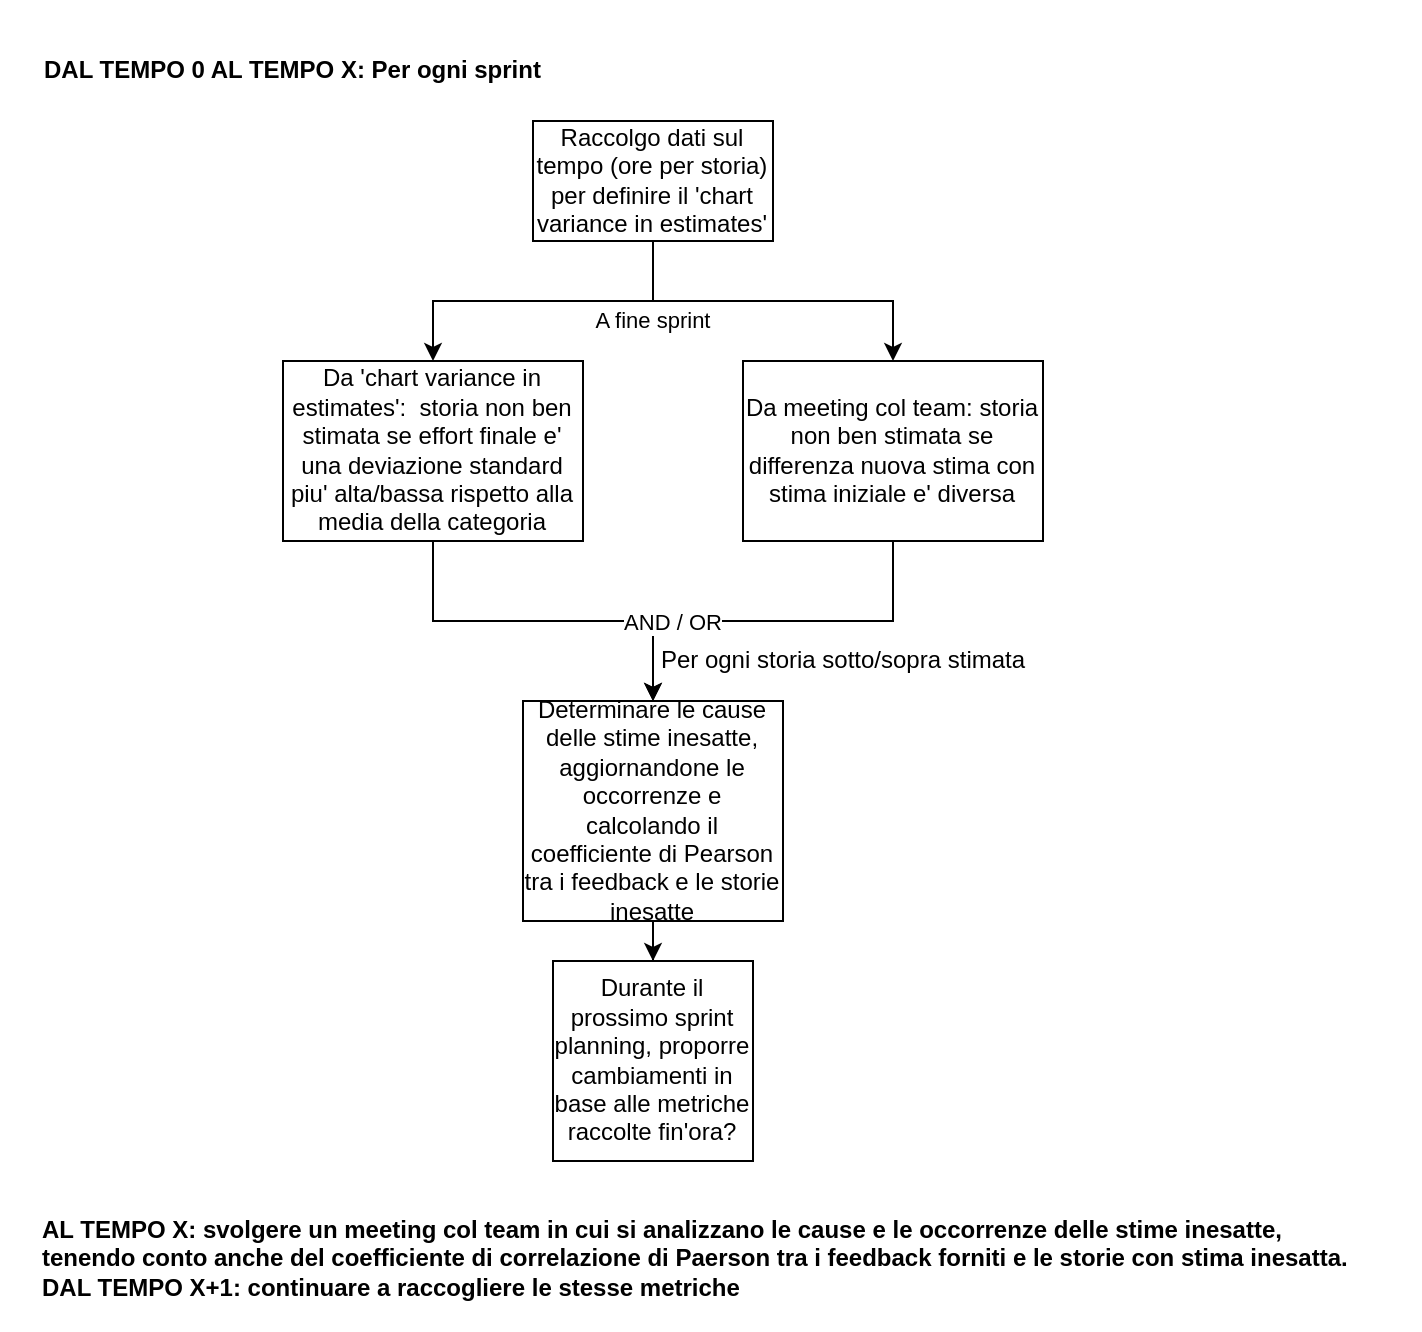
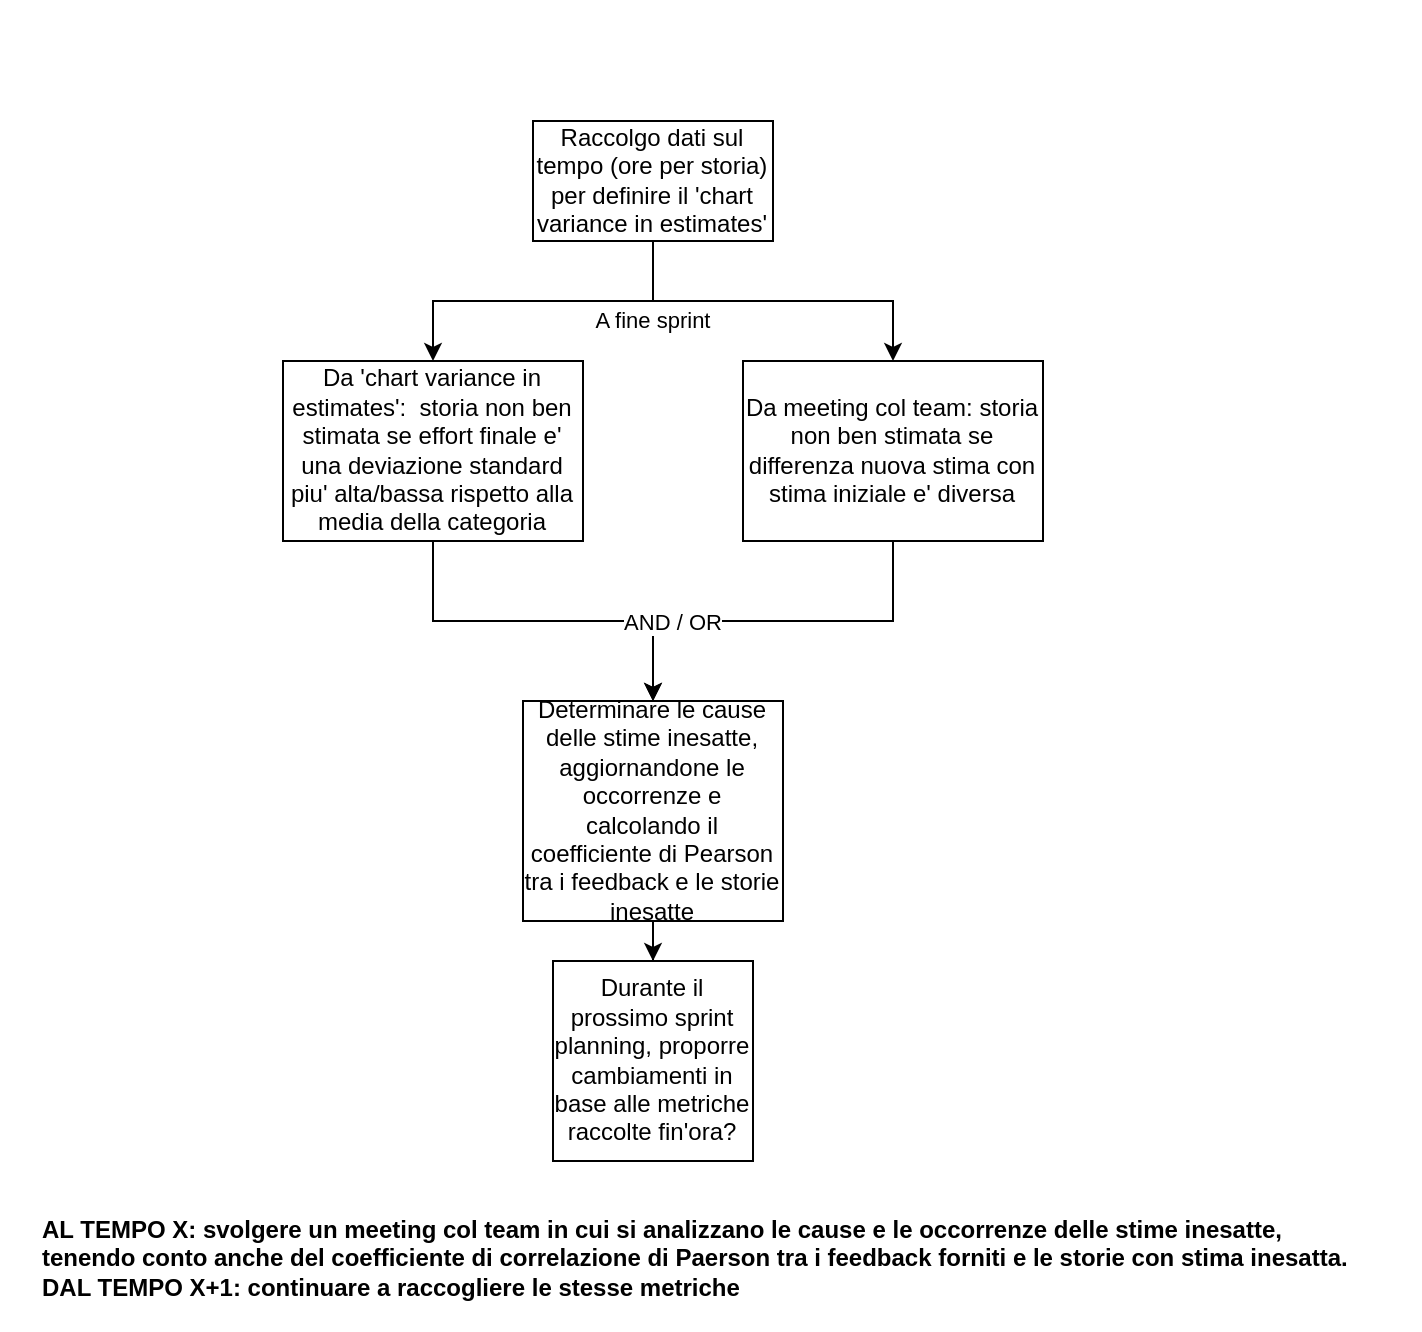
(710, 71) -> none
(843, 661) -> none
